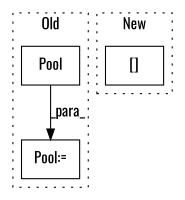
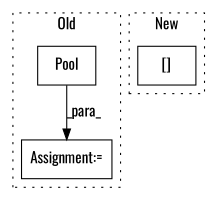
(51, 159) -> (67, 159)
